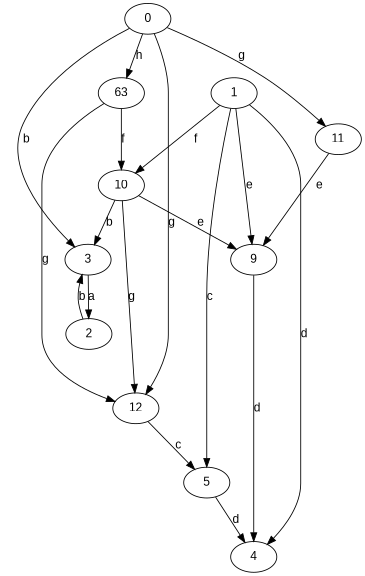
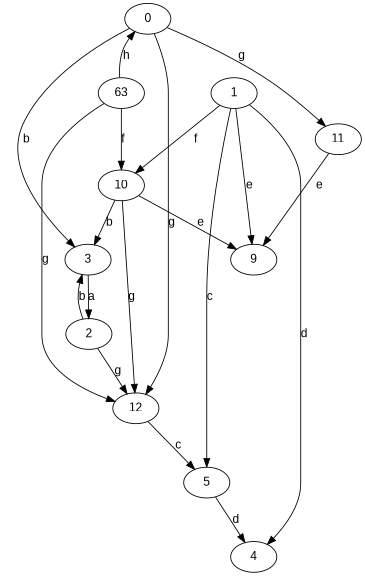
(136, 52) -> (121, 57)
none -> (110, 368)
(254, 404) -> none
